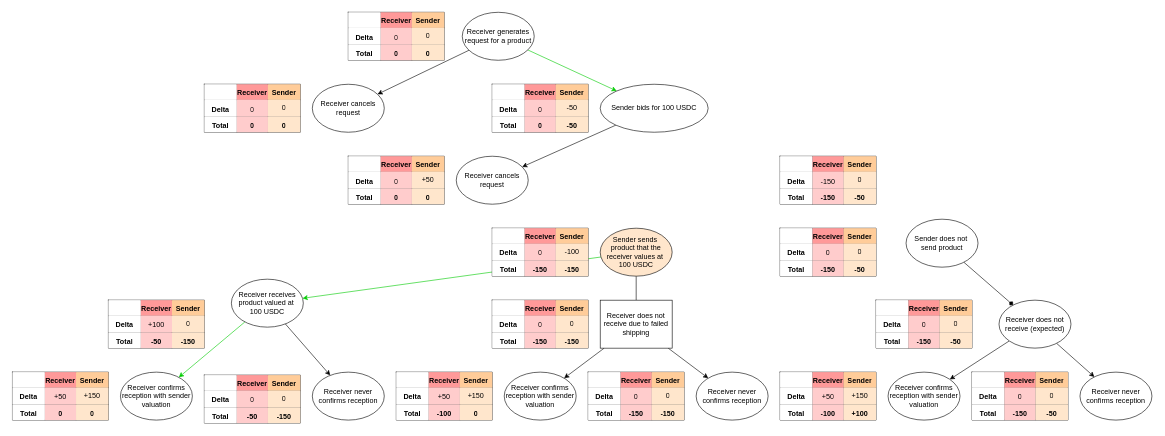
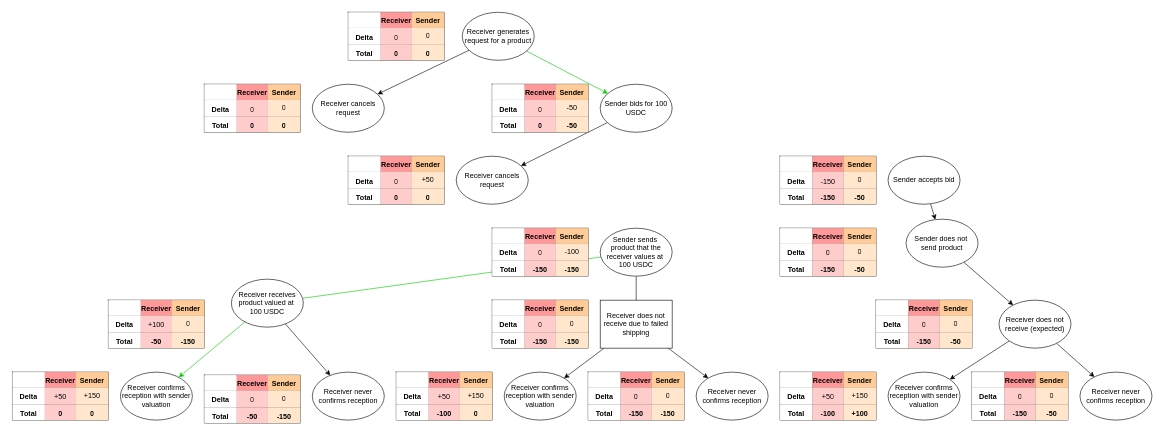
(654, 108) -> (636, 108)
none -> (924, 180)
none -> (933, 210)
(636, 252) -> (636, 252)
(308, 298) -> (307, 298)
(1008, 301) -> (1009, 301)
